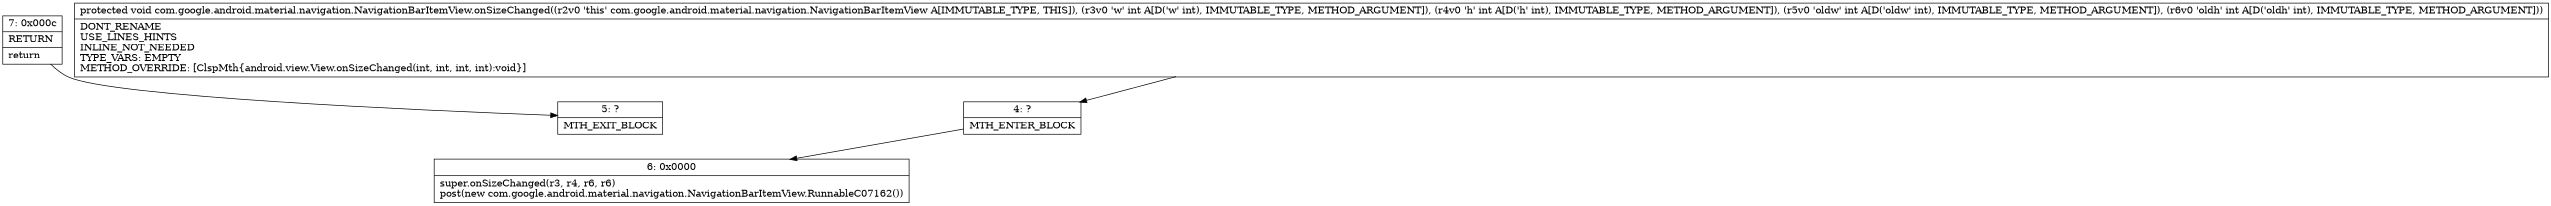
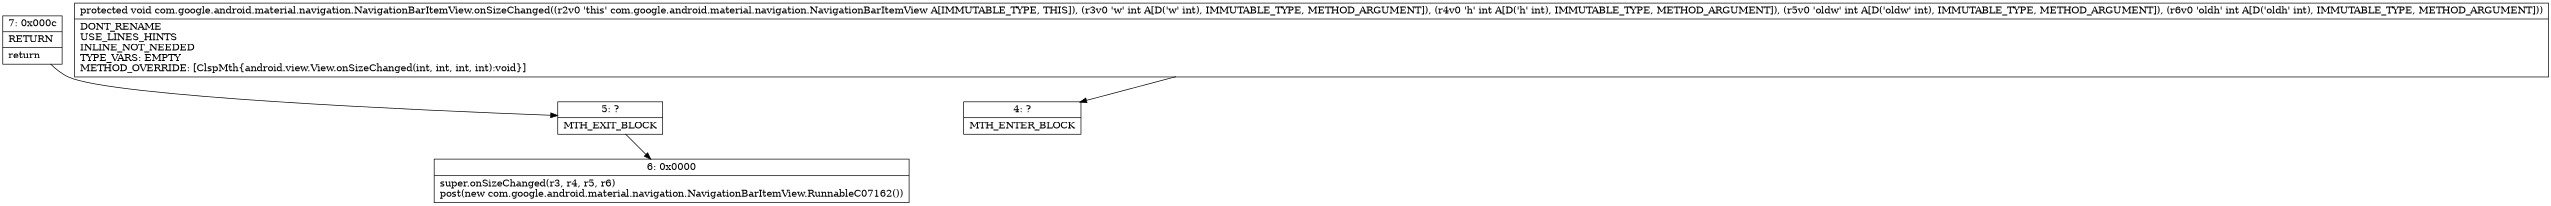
(880, 144) -> (636, 144)
(528, 184) -> (528, 184)
